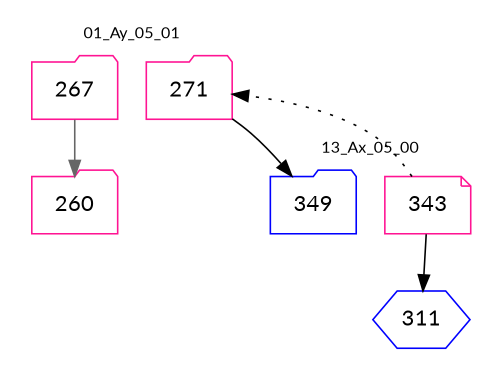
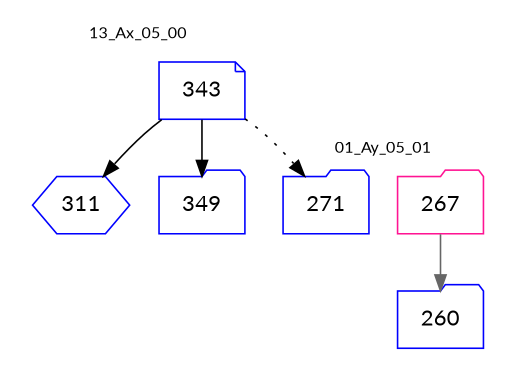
(189, 91) -> (326, 205)
(267, 149) -> (202, 140)
(75, 205) -> (441, 320)
(428, 205) -> (202, 91)
